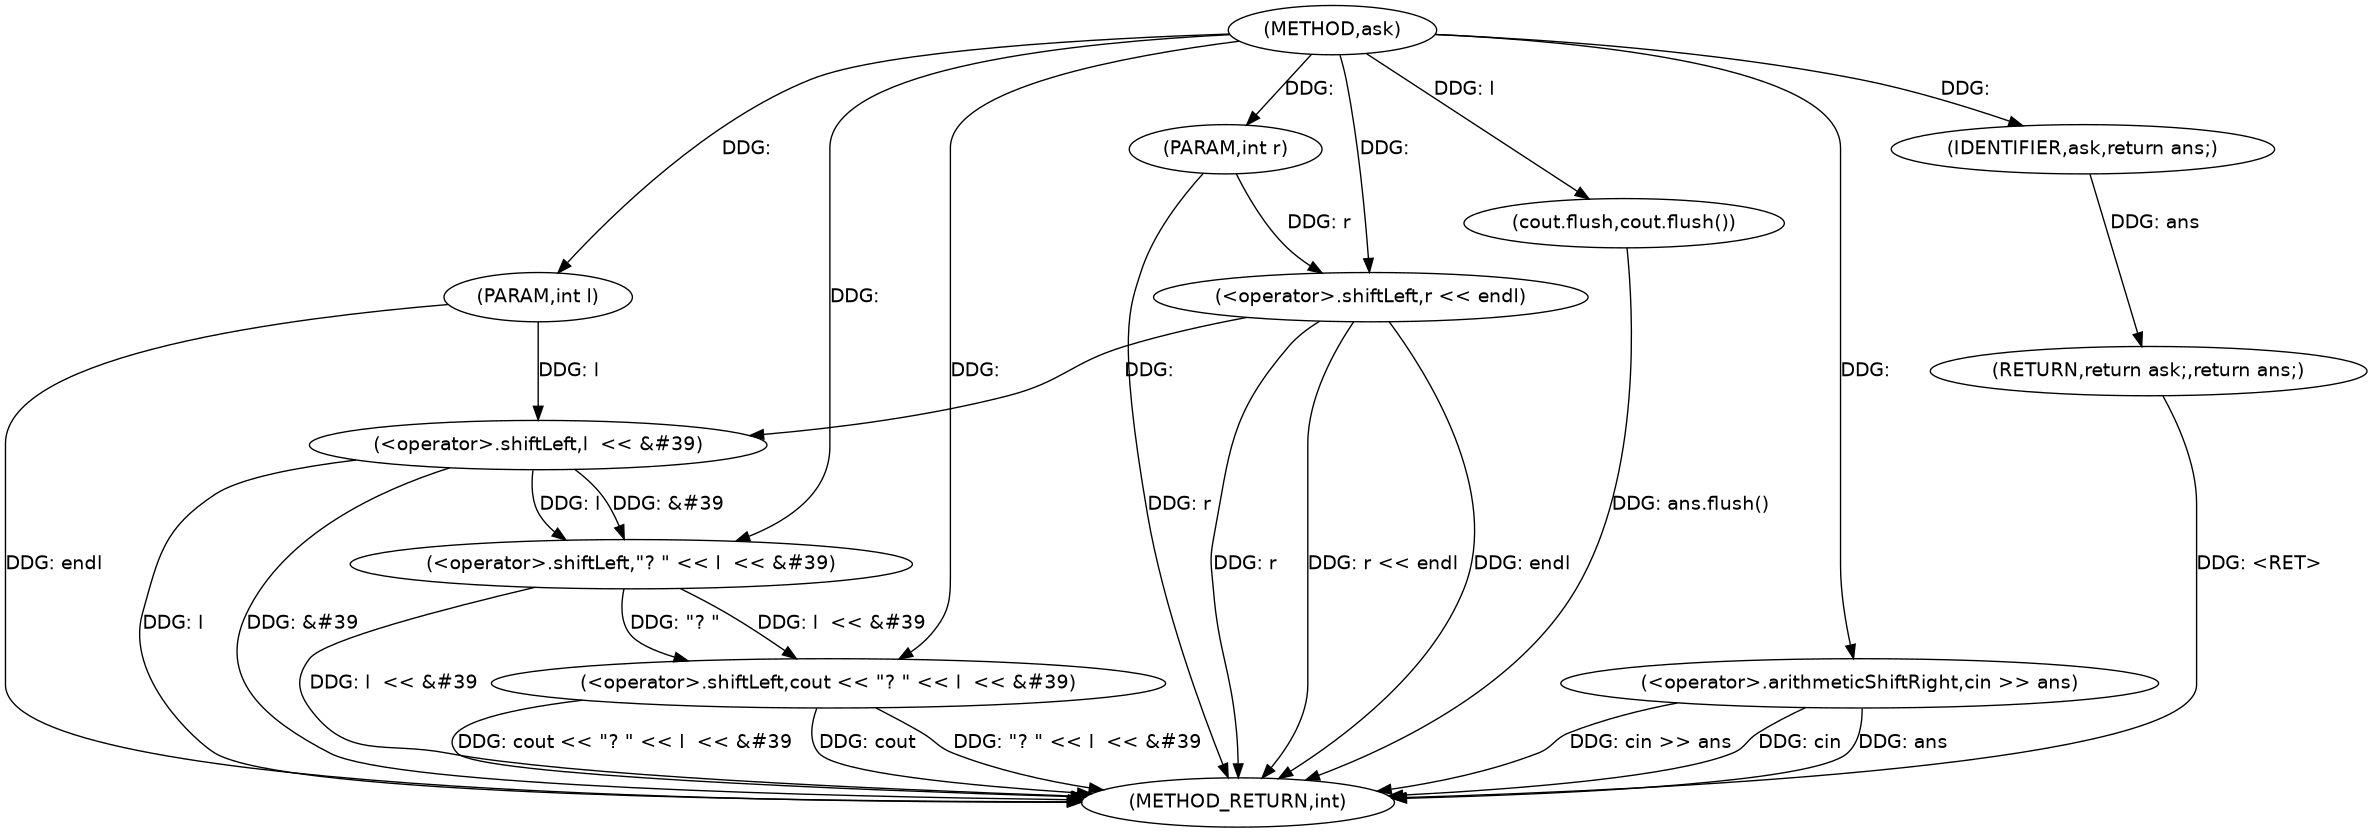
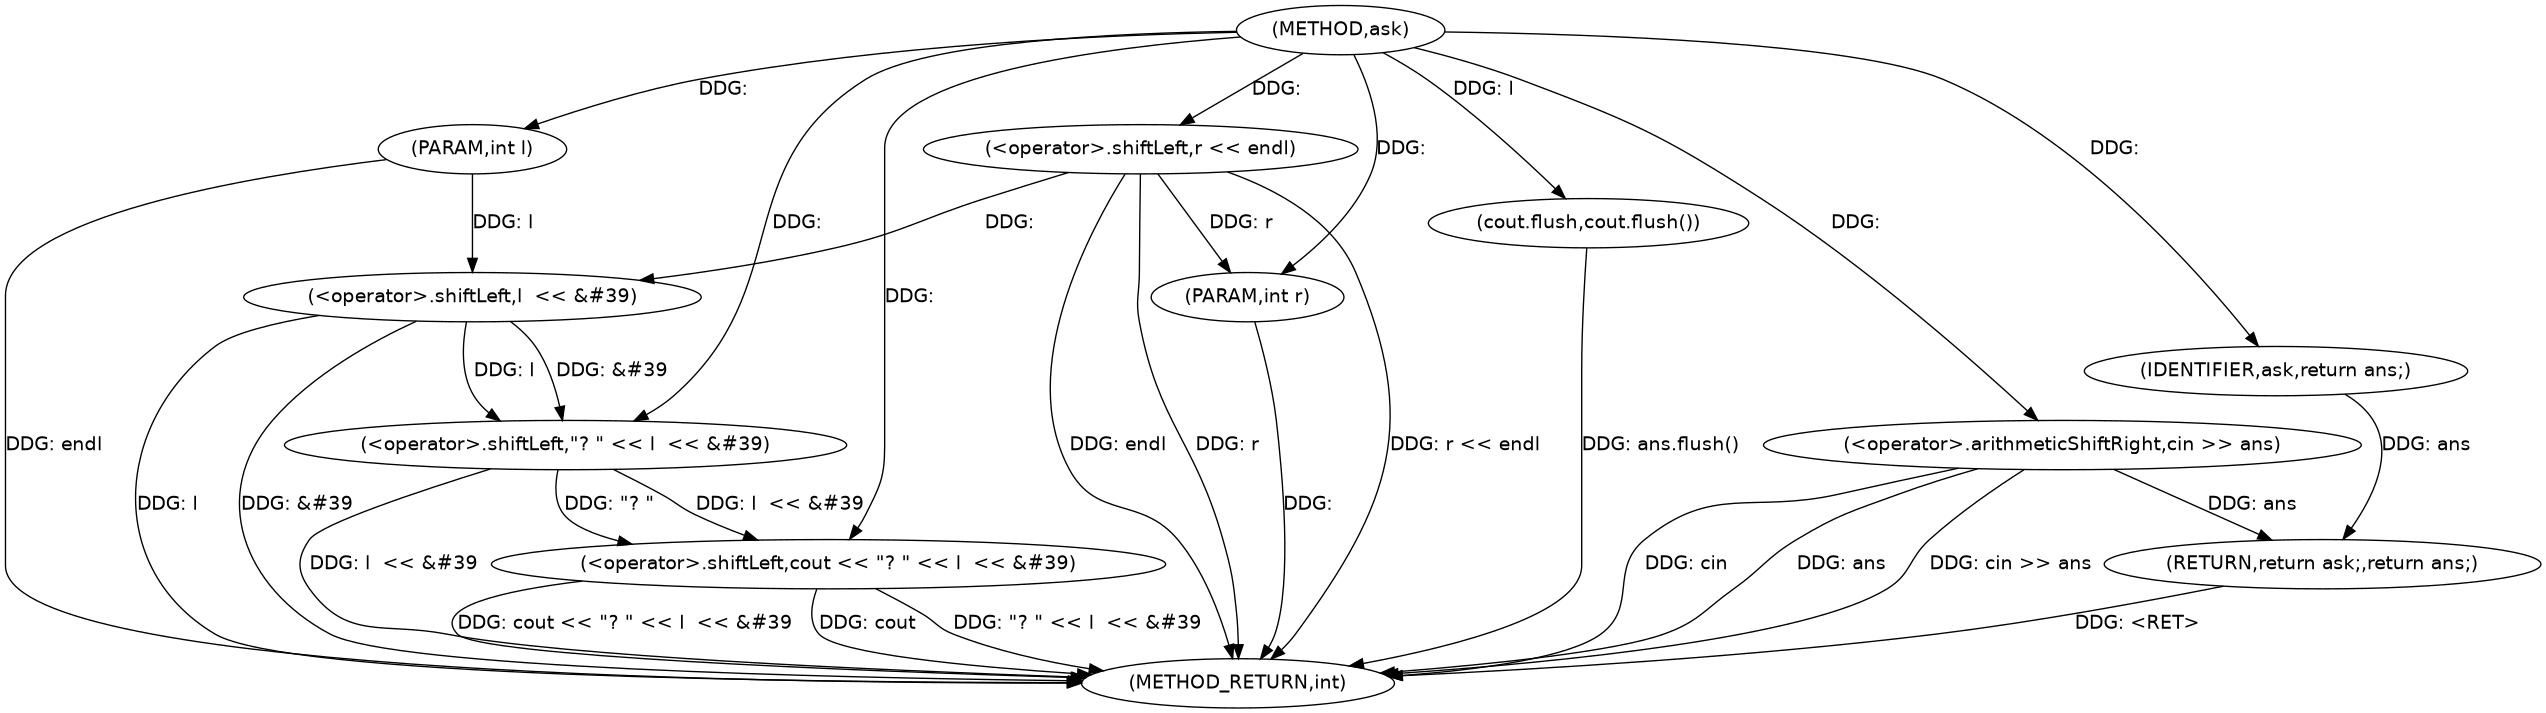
(1267, 225) -> (1190, 218)
none -> (2186, 502)
(1180, 505) -> (1311, 505)
